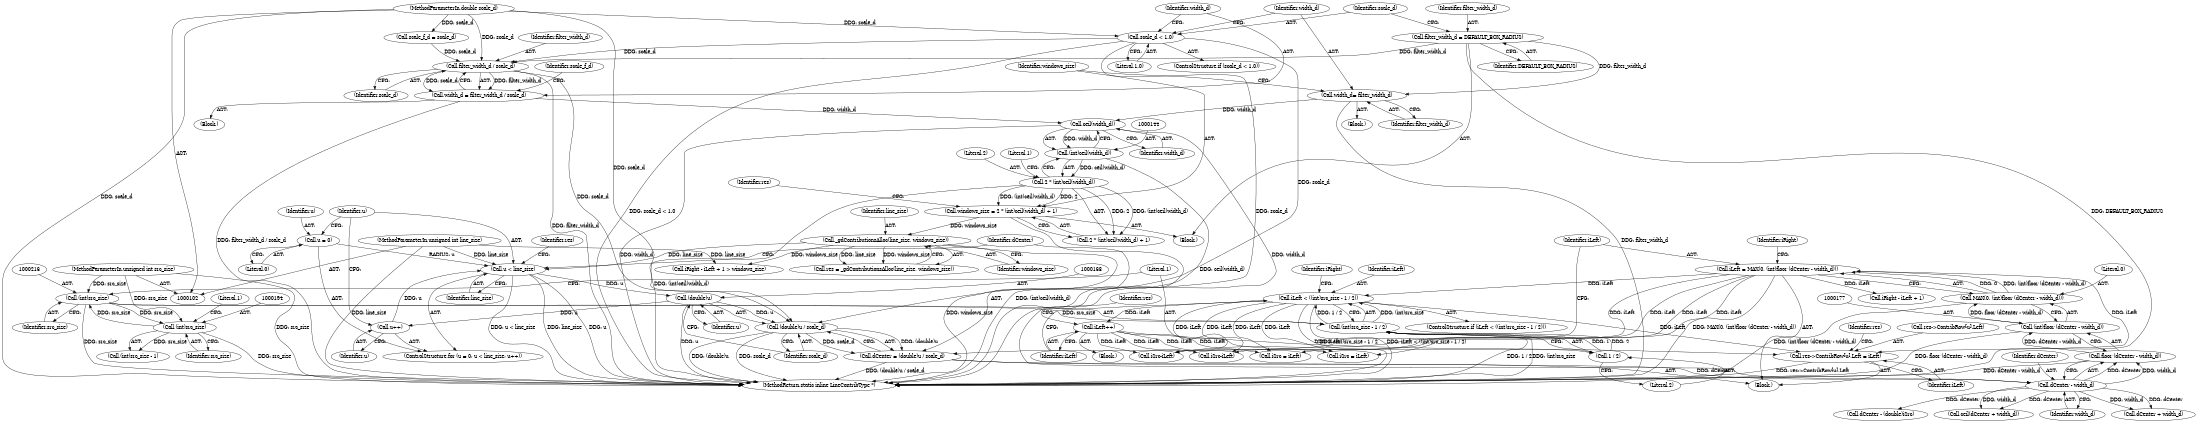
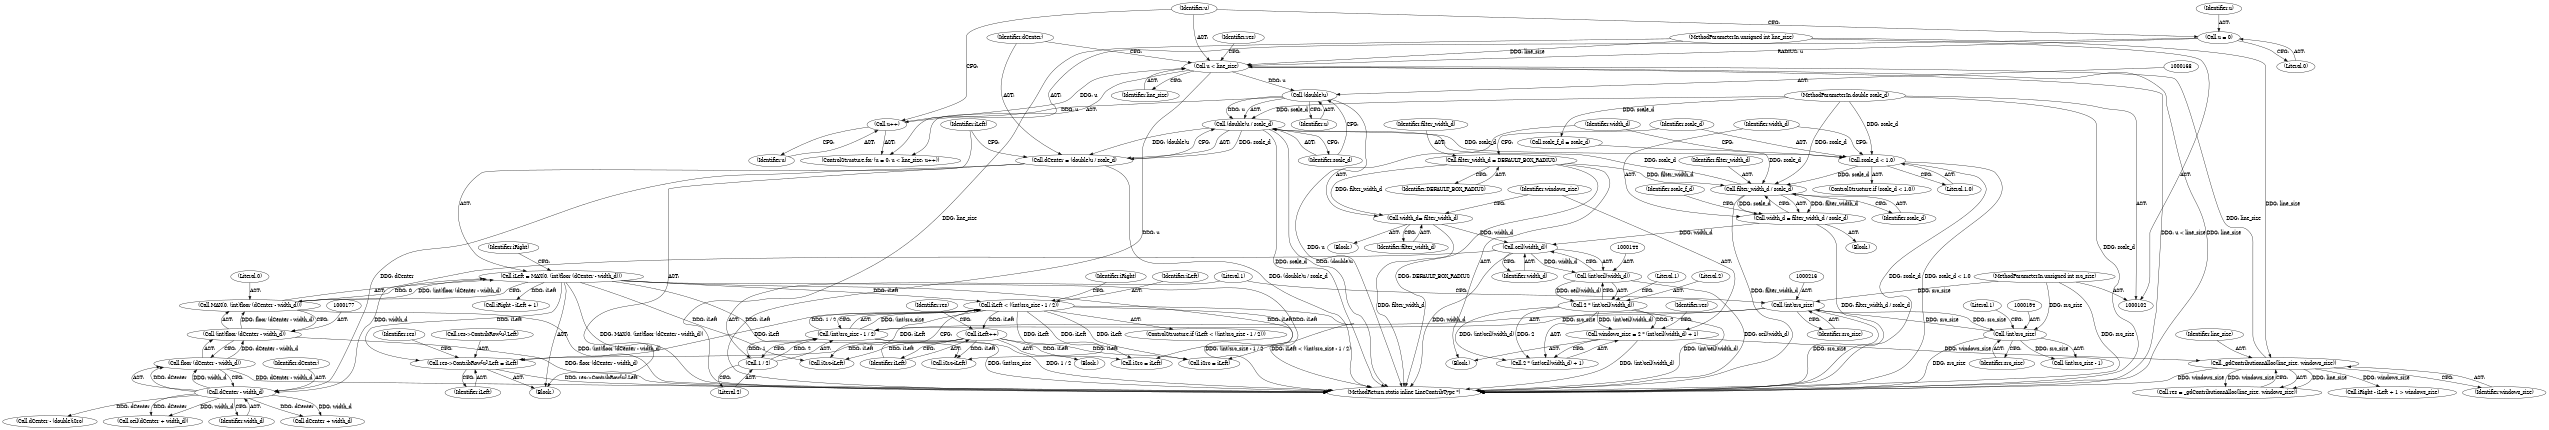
(598, 248) -> (2185, 50)
(1210, 261) -> (1583, 153)
